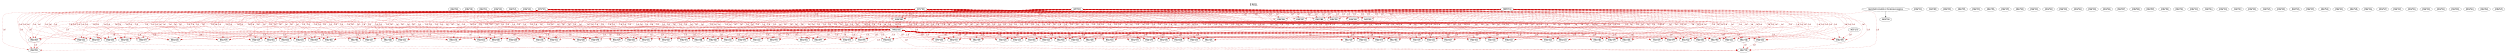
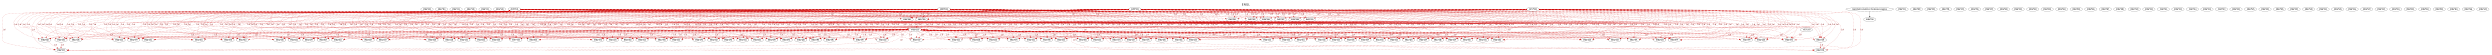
(763, 31) -> (918, 24)
